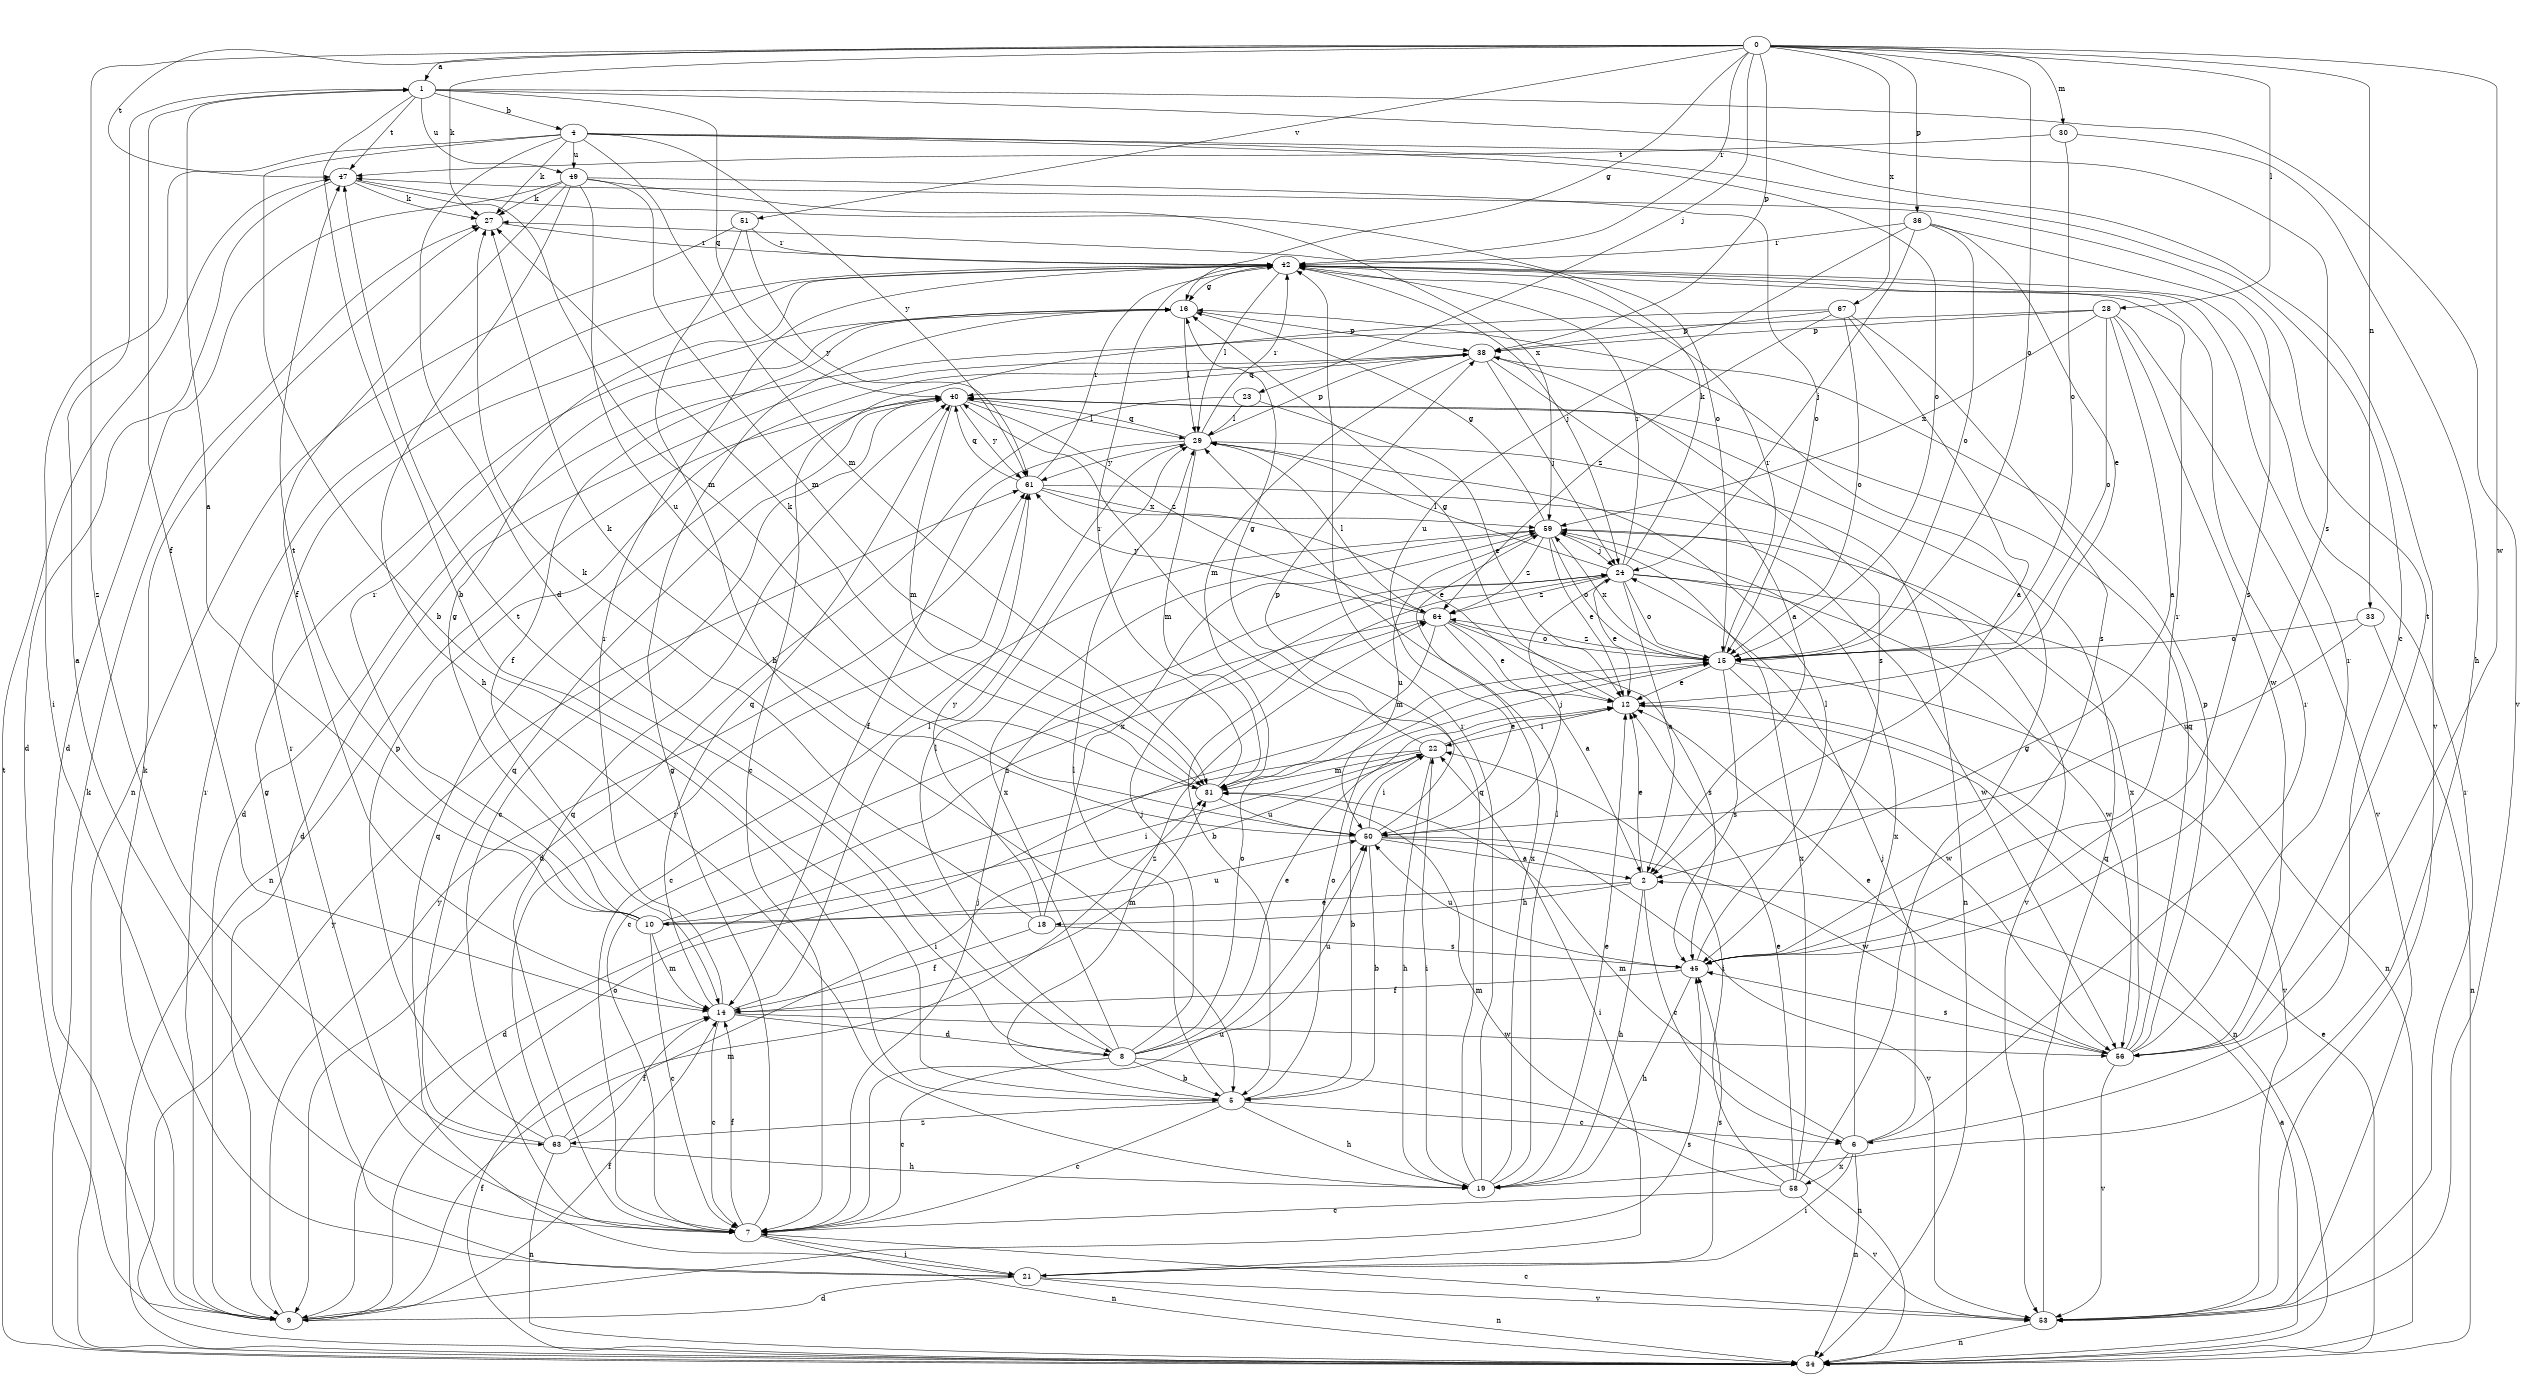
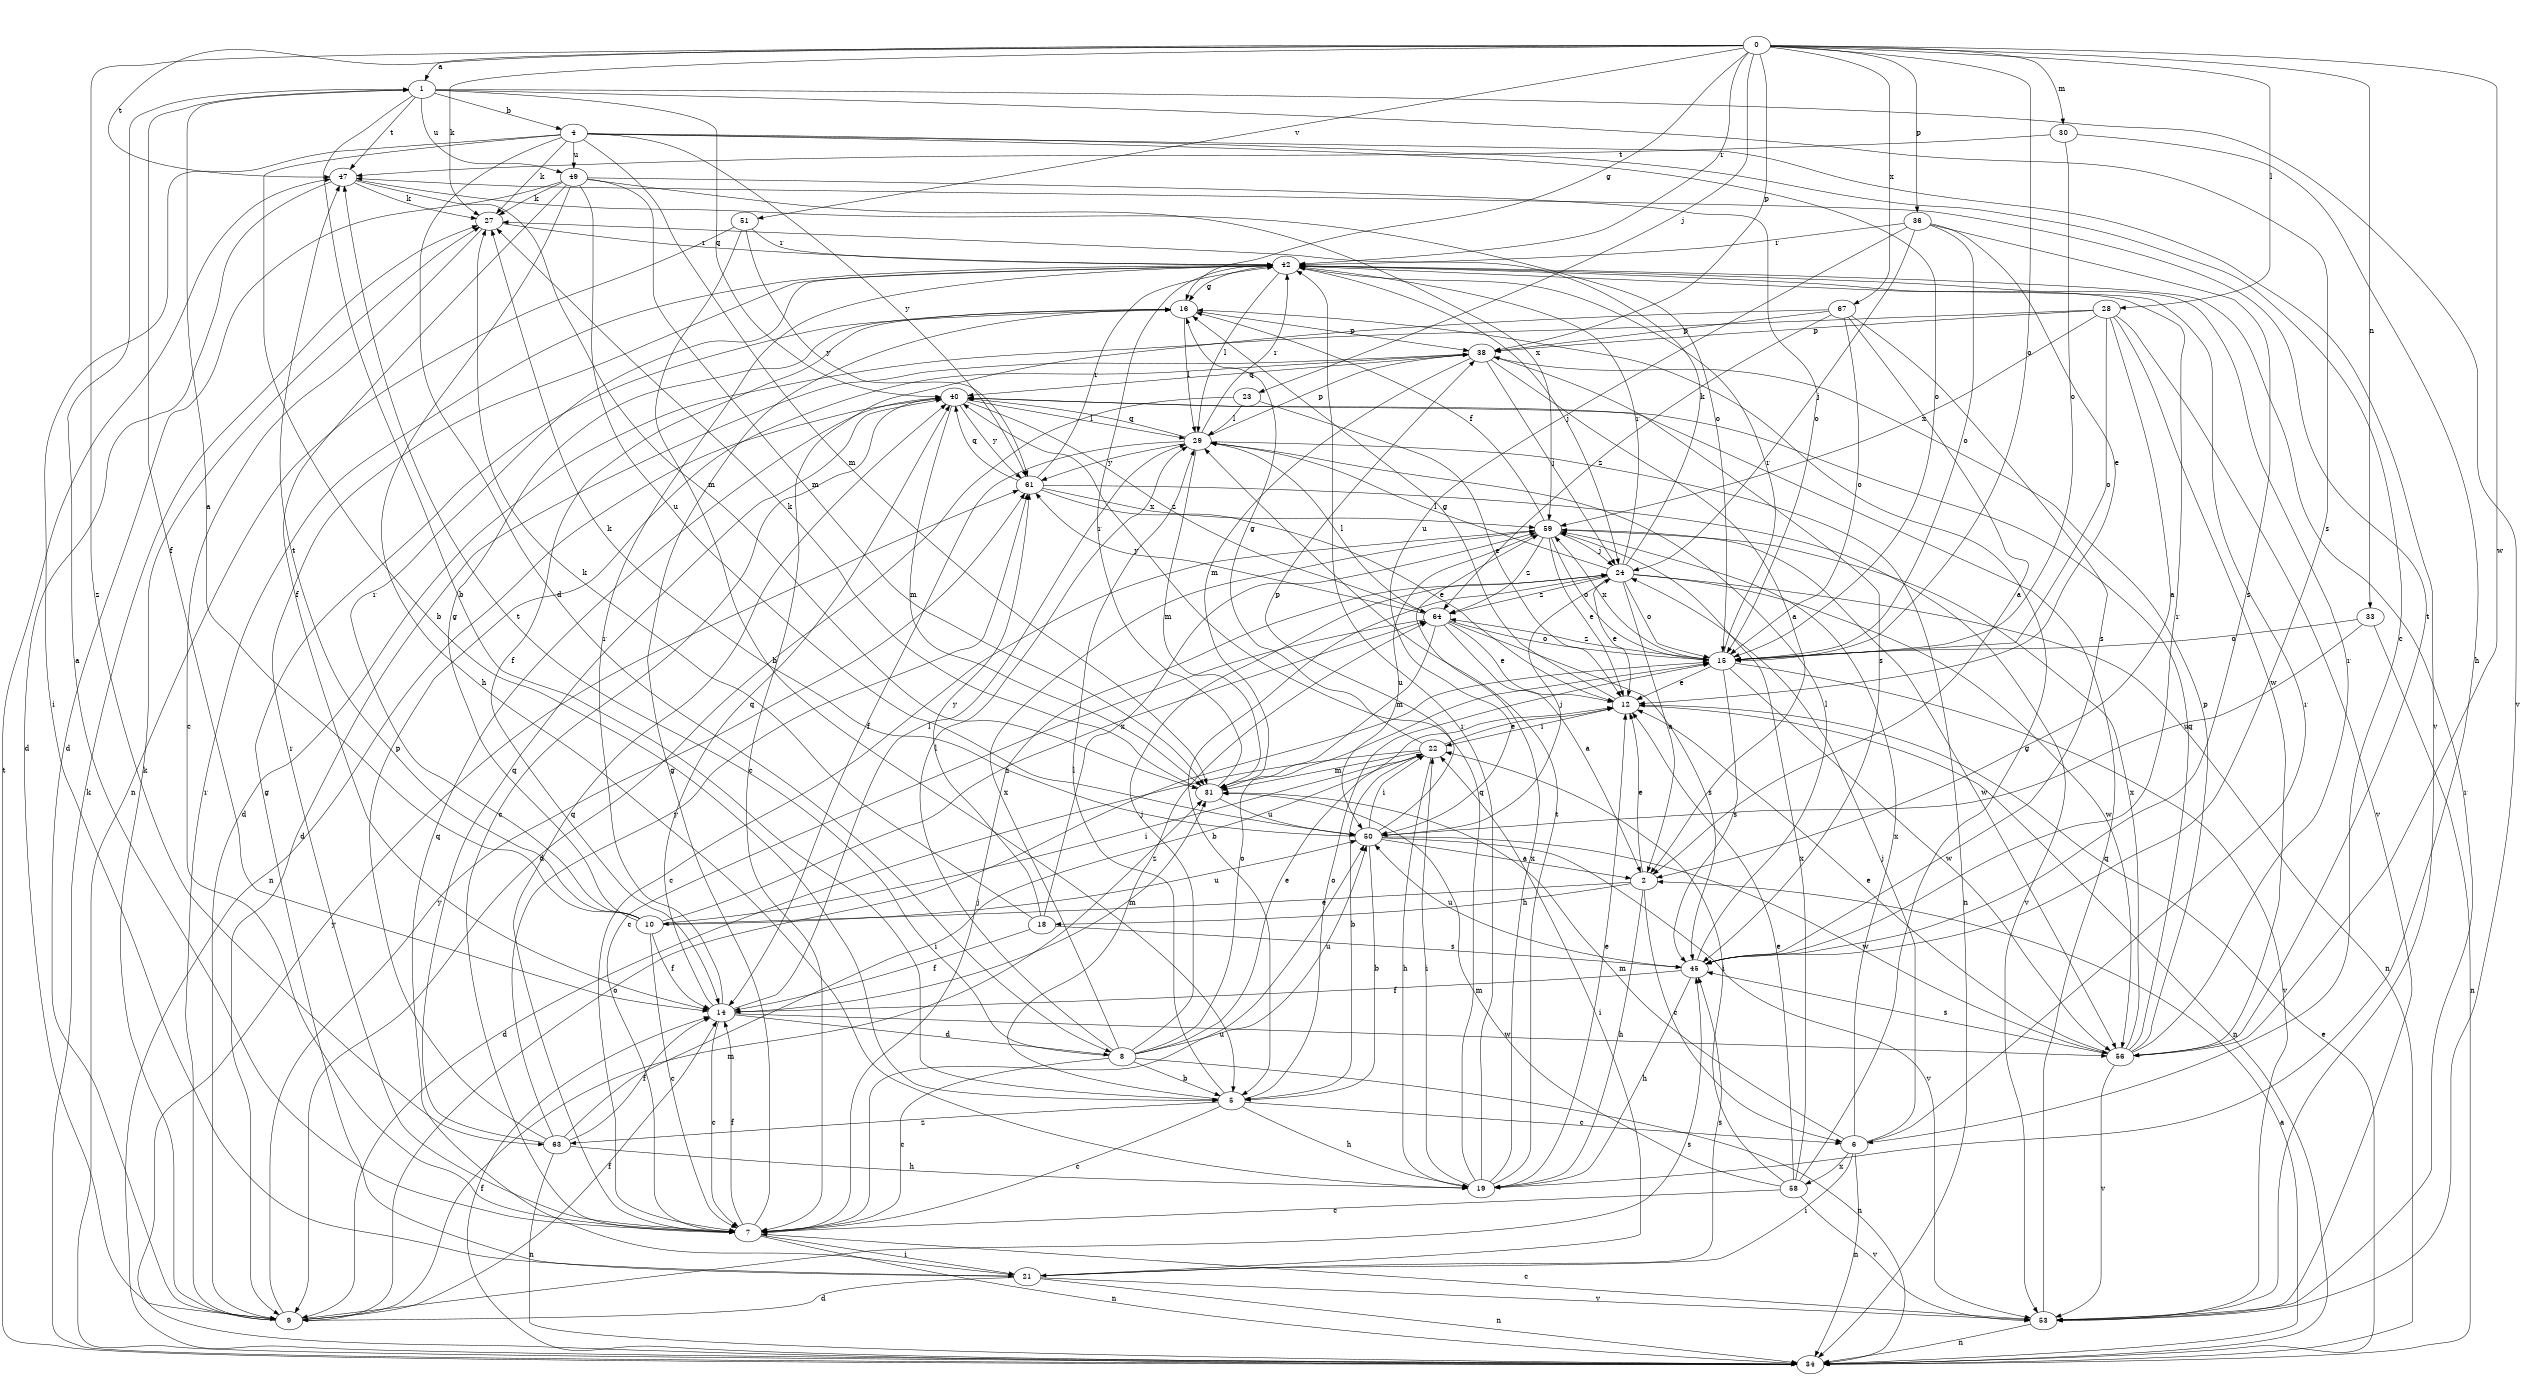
(1471, 419) -> (1471, 419)
(1557, 815) -> (1557, 815)
none -> (187, 849)
(673, 969) -> (673, 969)
